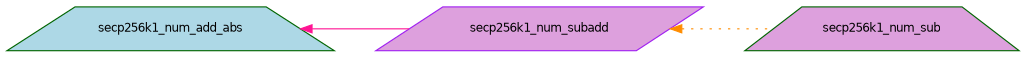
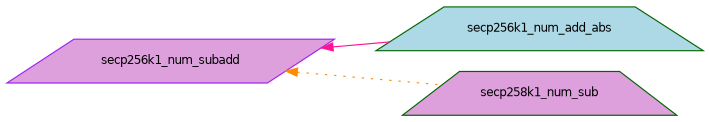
(361, 29) -> (361, 44)
(882, 29) -> (540, 93)
